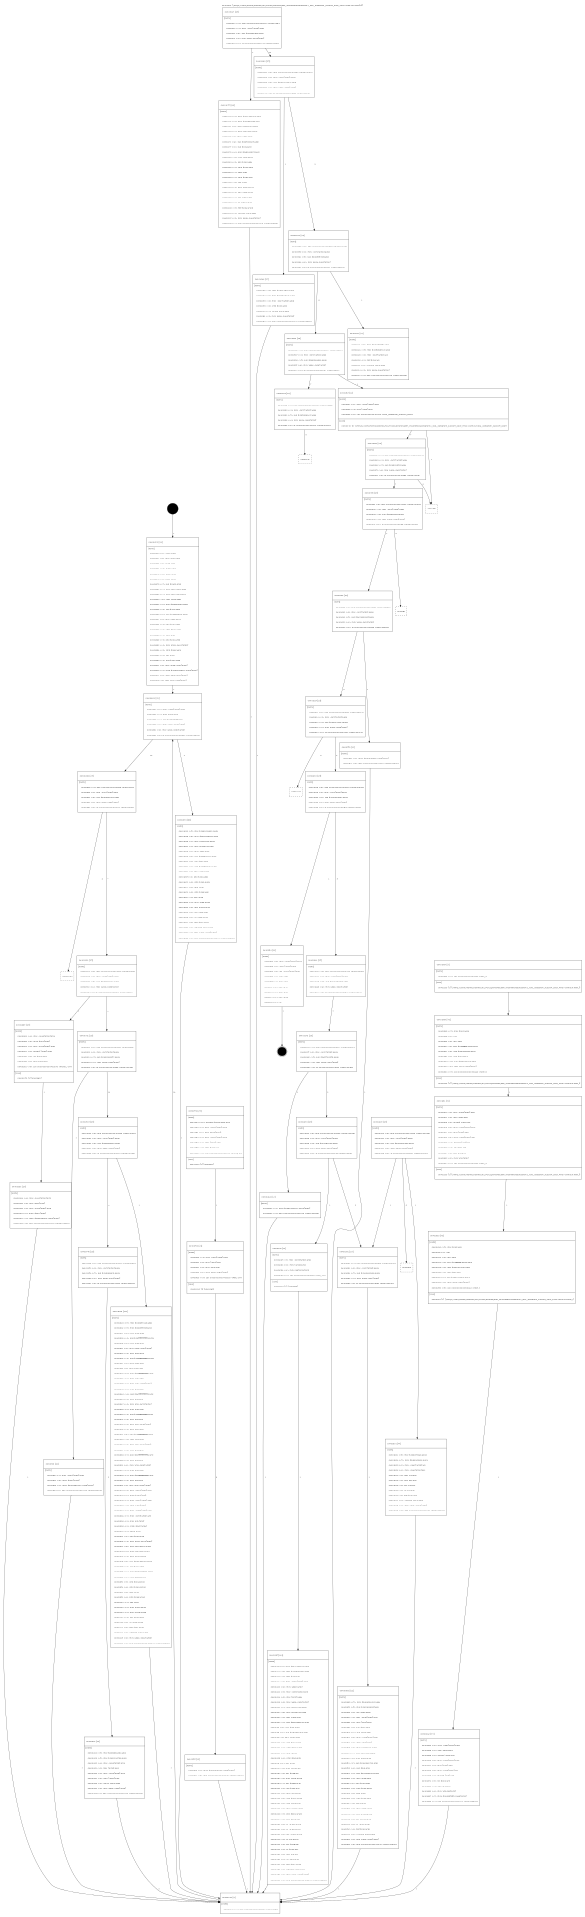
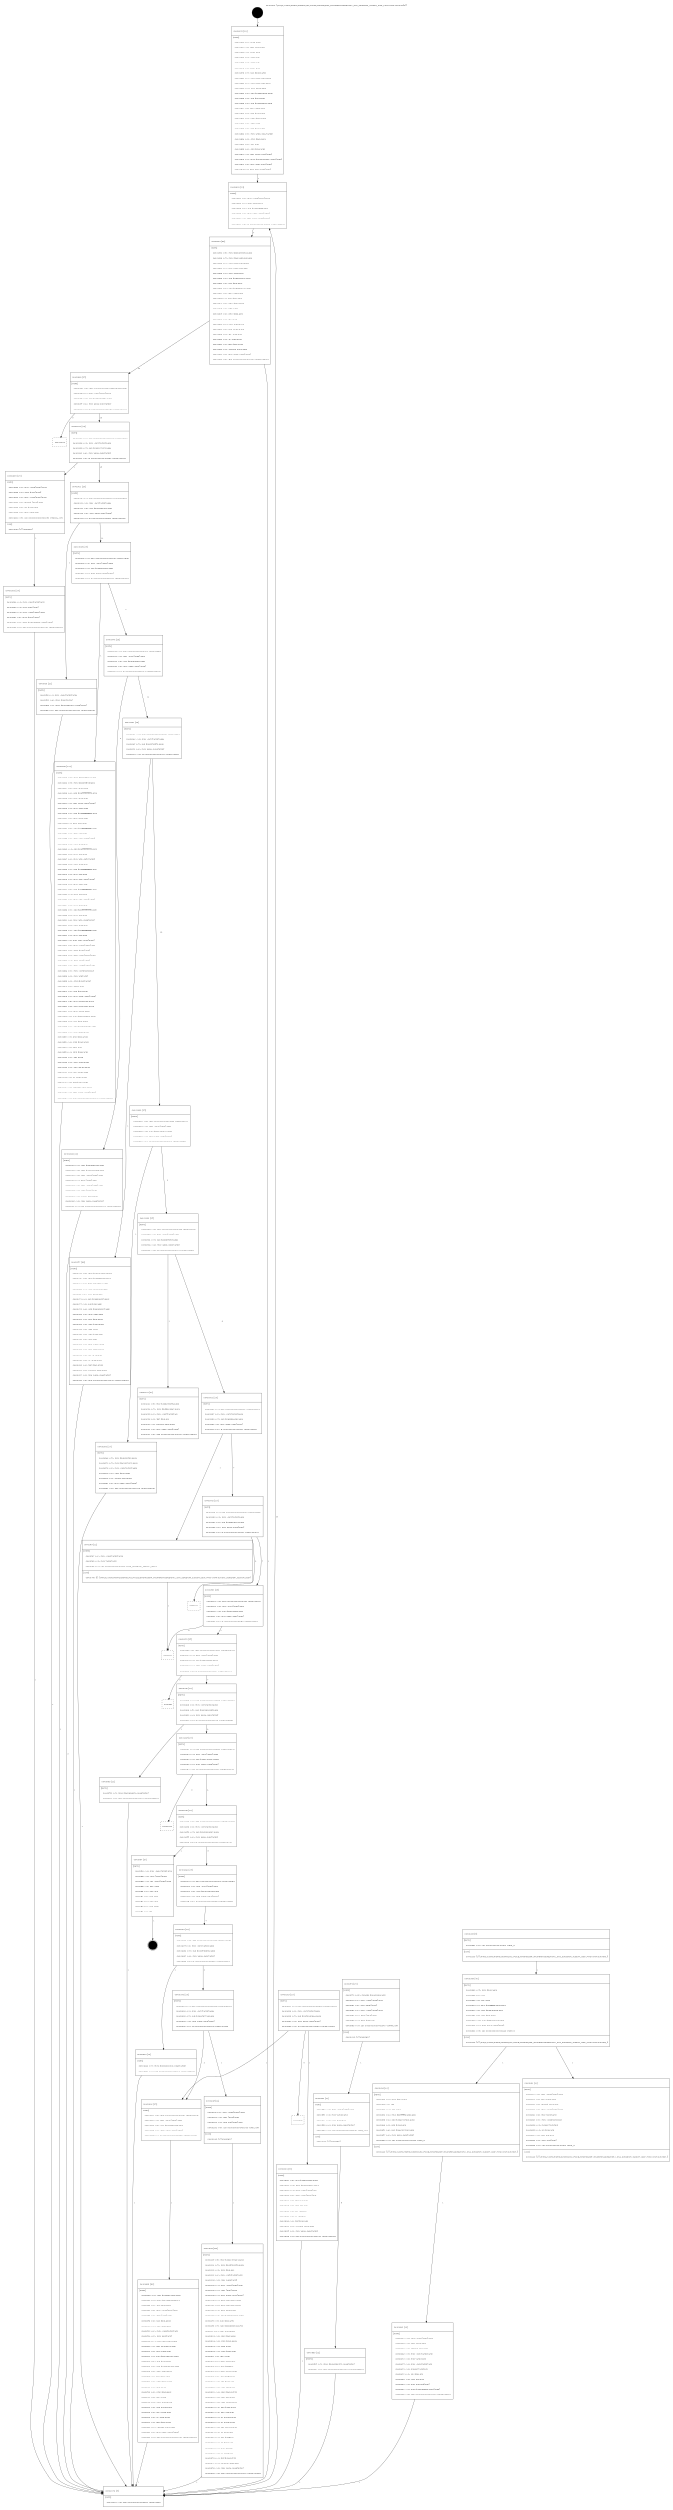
(410, 434) -> (261, 1560)
none -> (143, 696)
(139, 755) -> (170, 347)
(505, 1204) -> (492, 2065)
